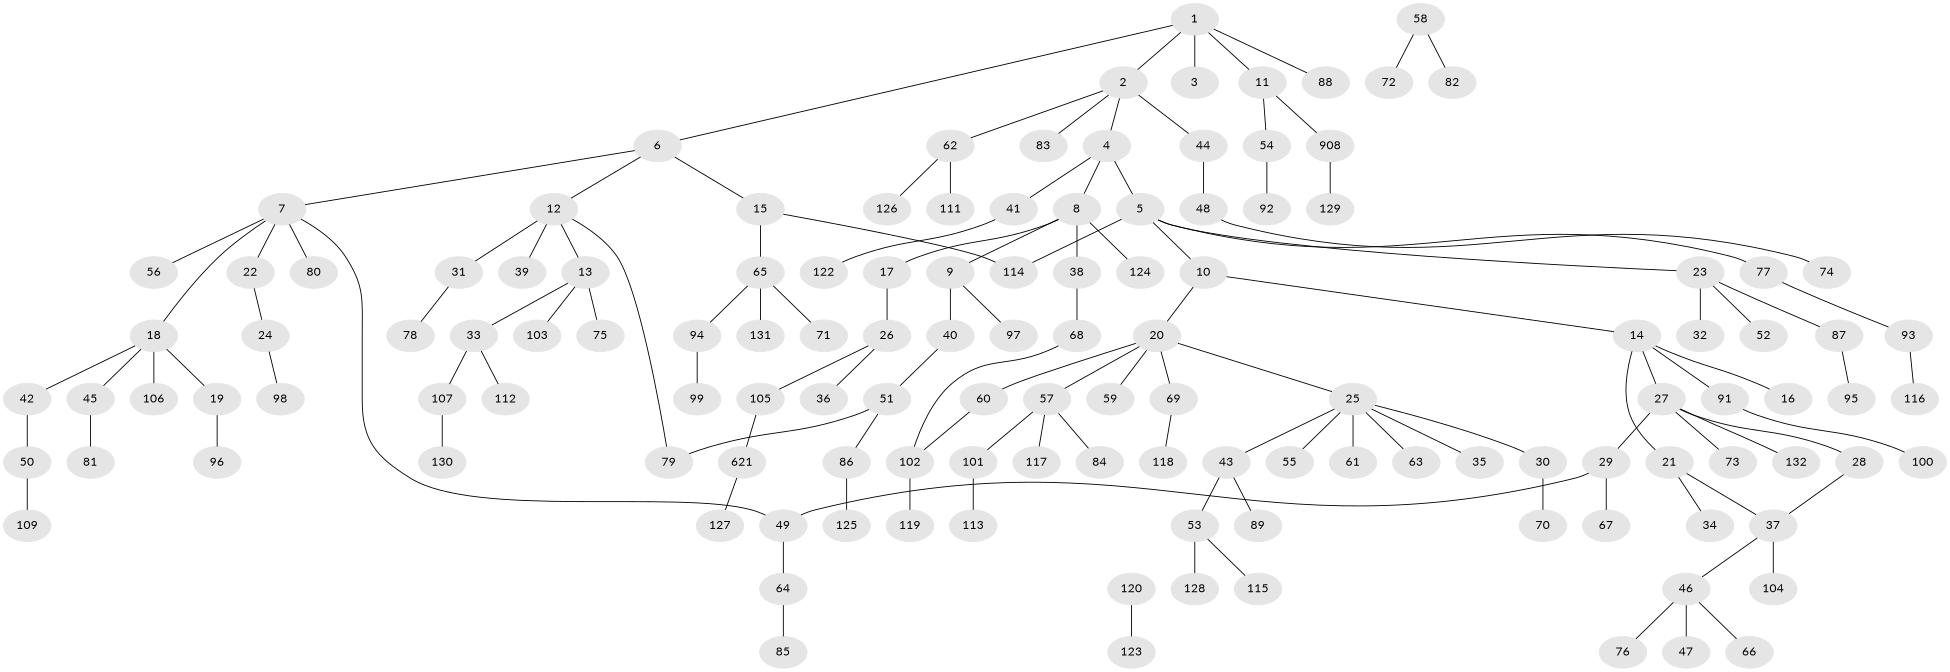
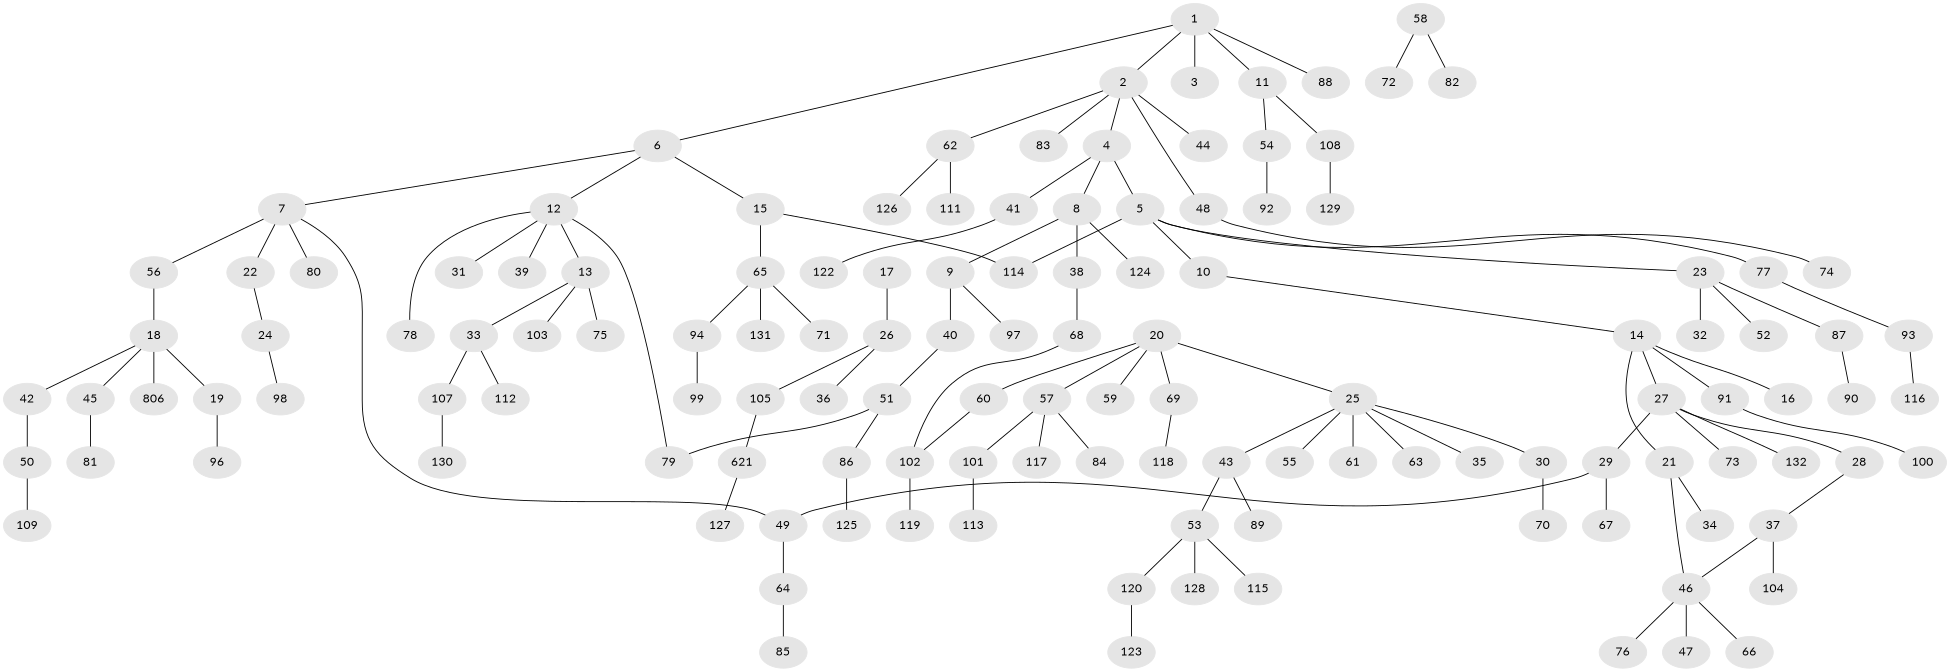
(1330, 146) -> (1330, 146)
(1204, 178) -> (1162, 147)
(982, 241) -> none
(210, 266) -> (154, 304)
(435, 304) -> (445, 241)
(1180, 304) -> none
(154, 399) -> (154, 399)
(1852, 399) -> (1852, 399)
(1721, 494) -> (1676, 526)
none -> (1163, 557)
